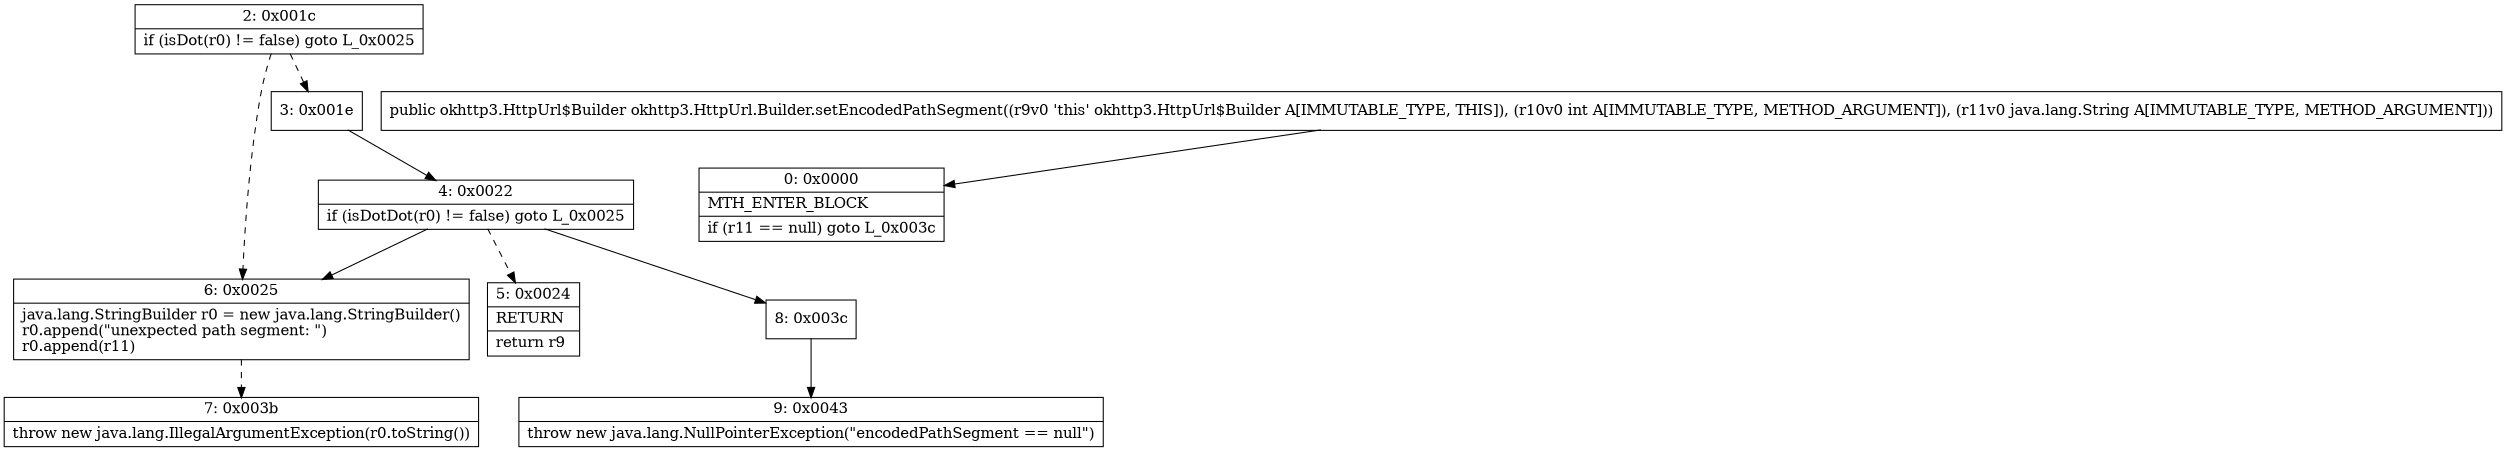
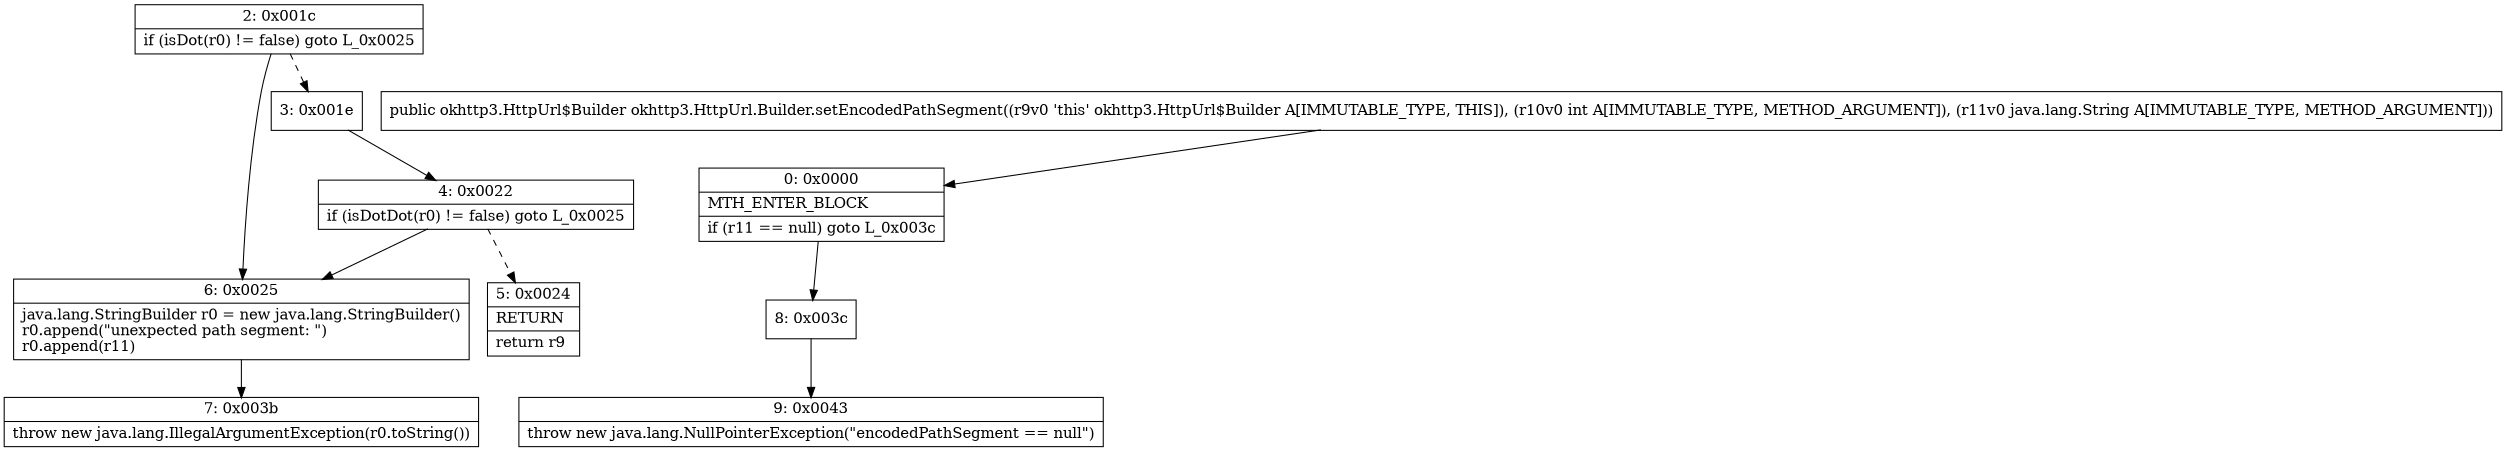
(251, 160) -> (251, 160)
(650, 264) -> (816, 266)
(241, 373) -> (241, 373)
